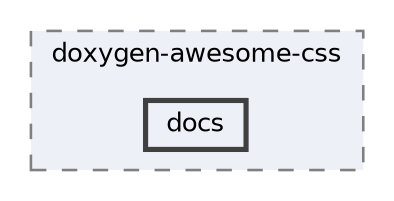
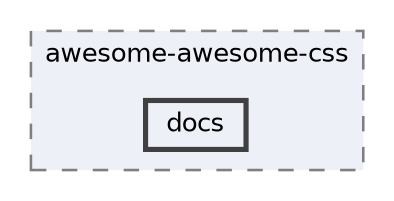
(197, 55) -> (197, 55)
